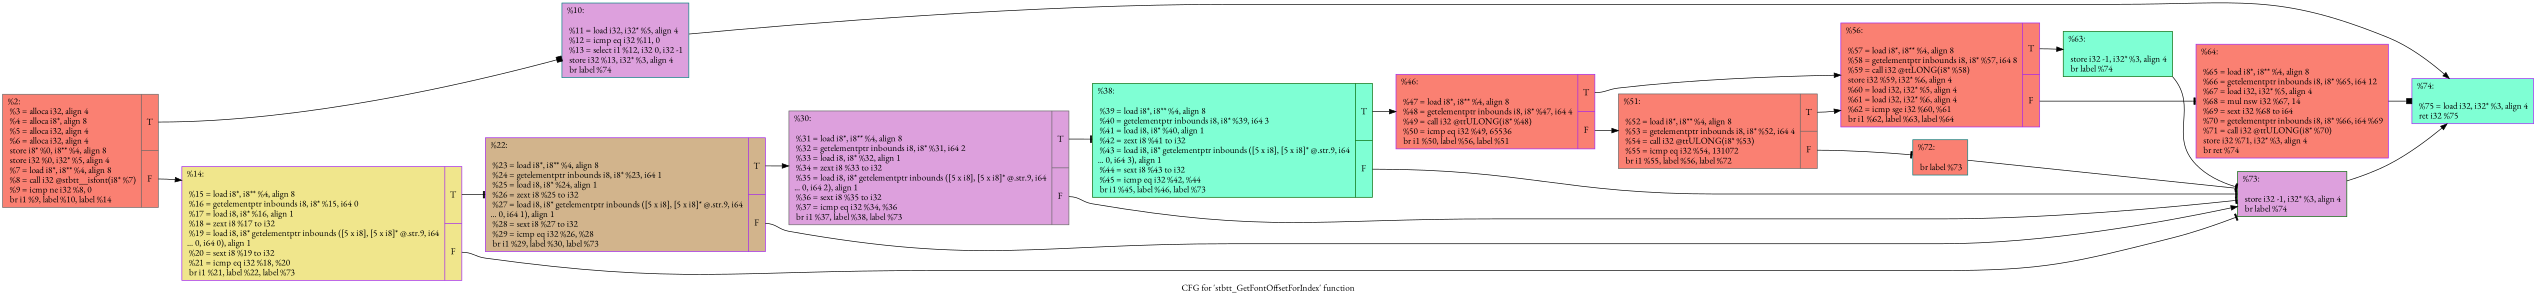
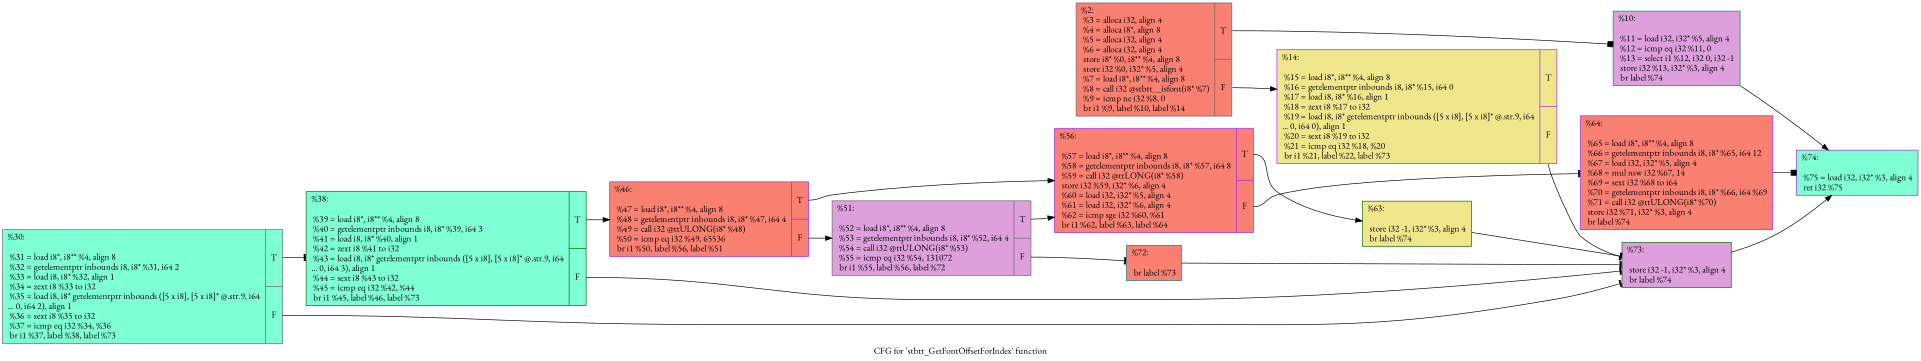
(2118, 54) -> (1417, 224)
(1718, 131) -> (932, 238)
(2220, 150) -> (1608, 222)
(929, 168) -> (143, 287)
(625, 195) -> none
